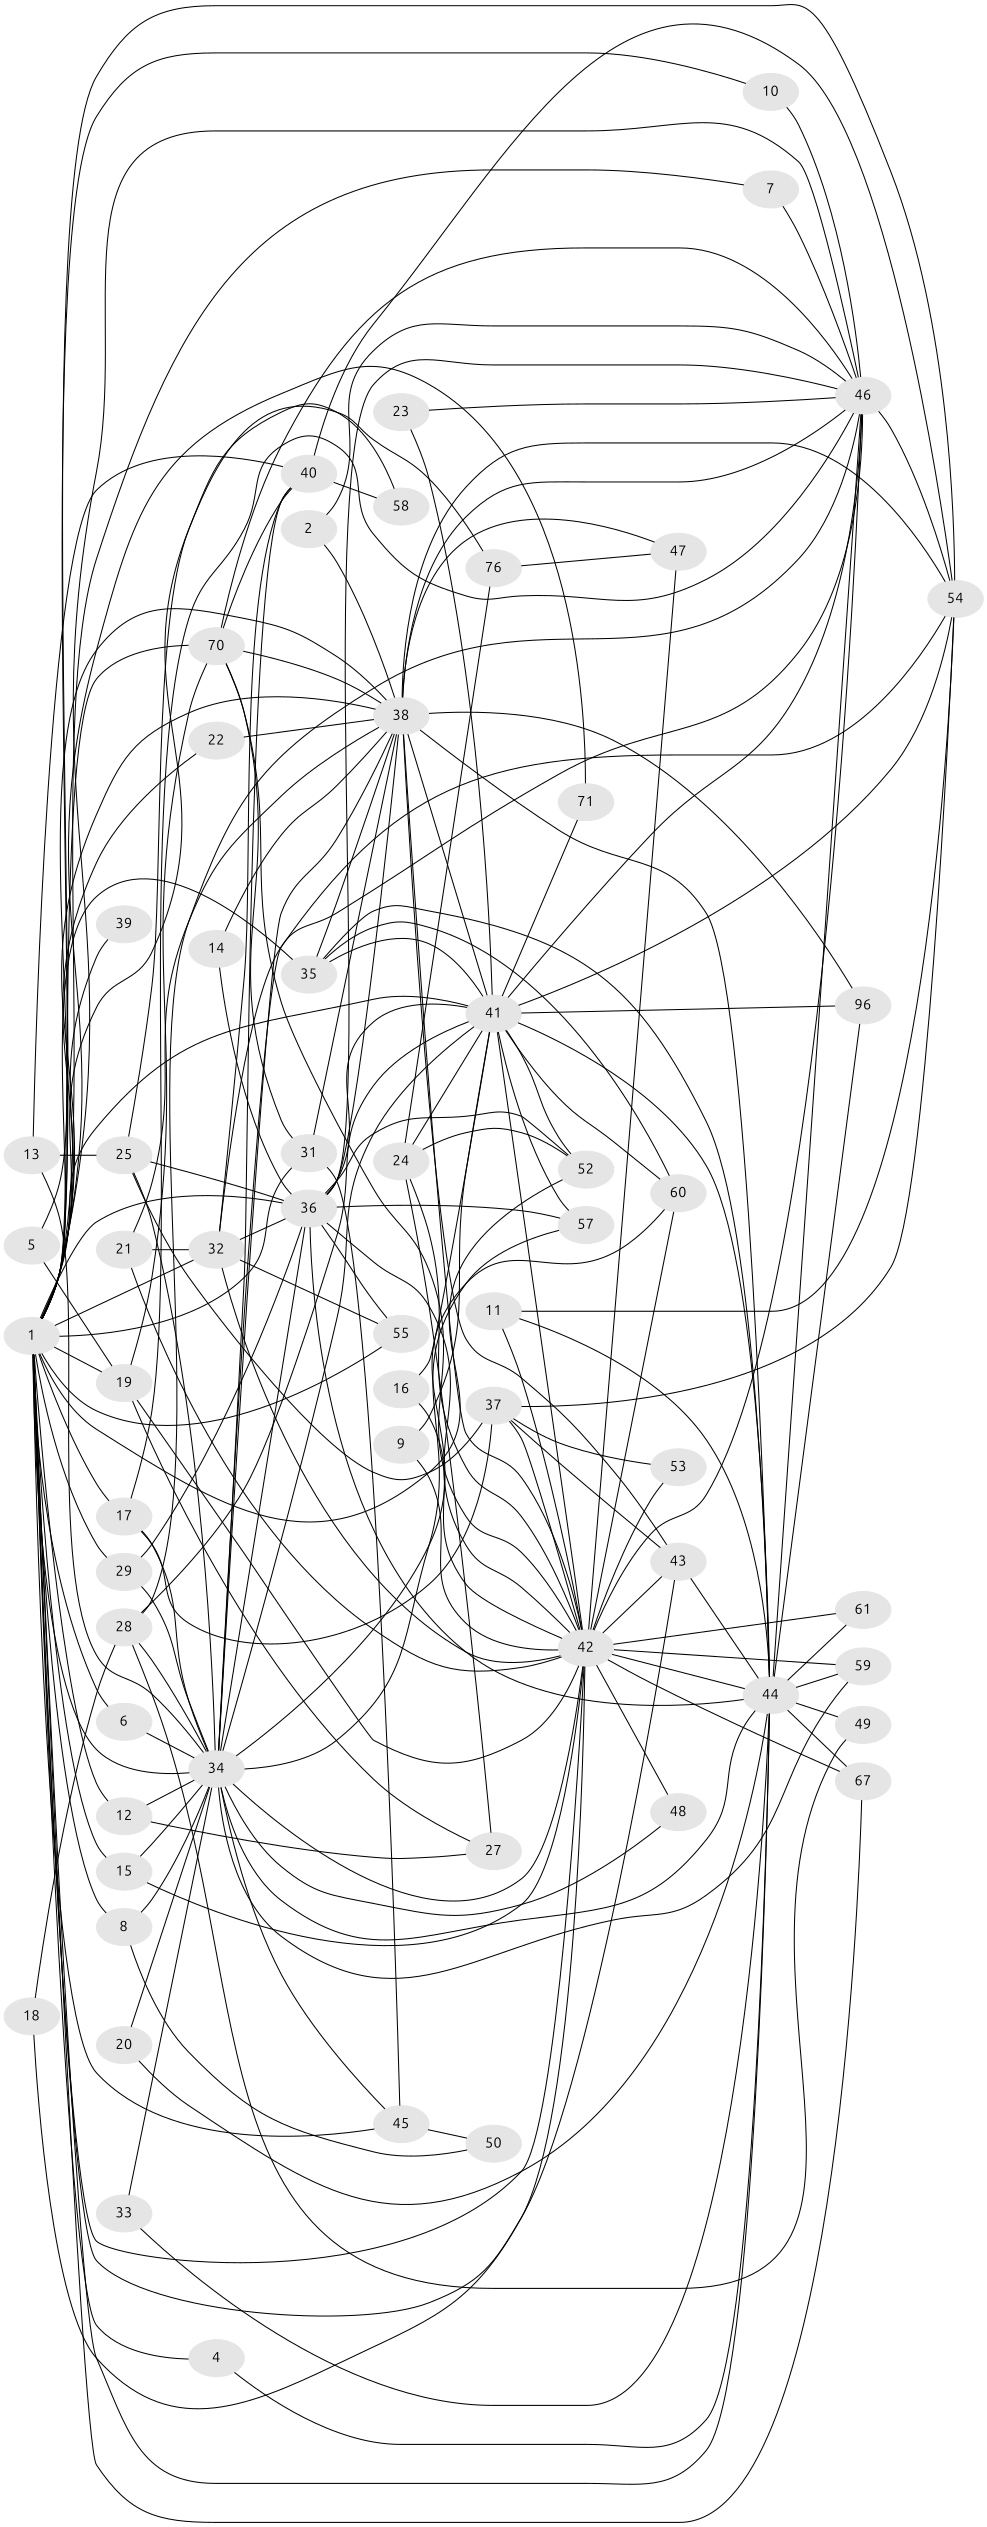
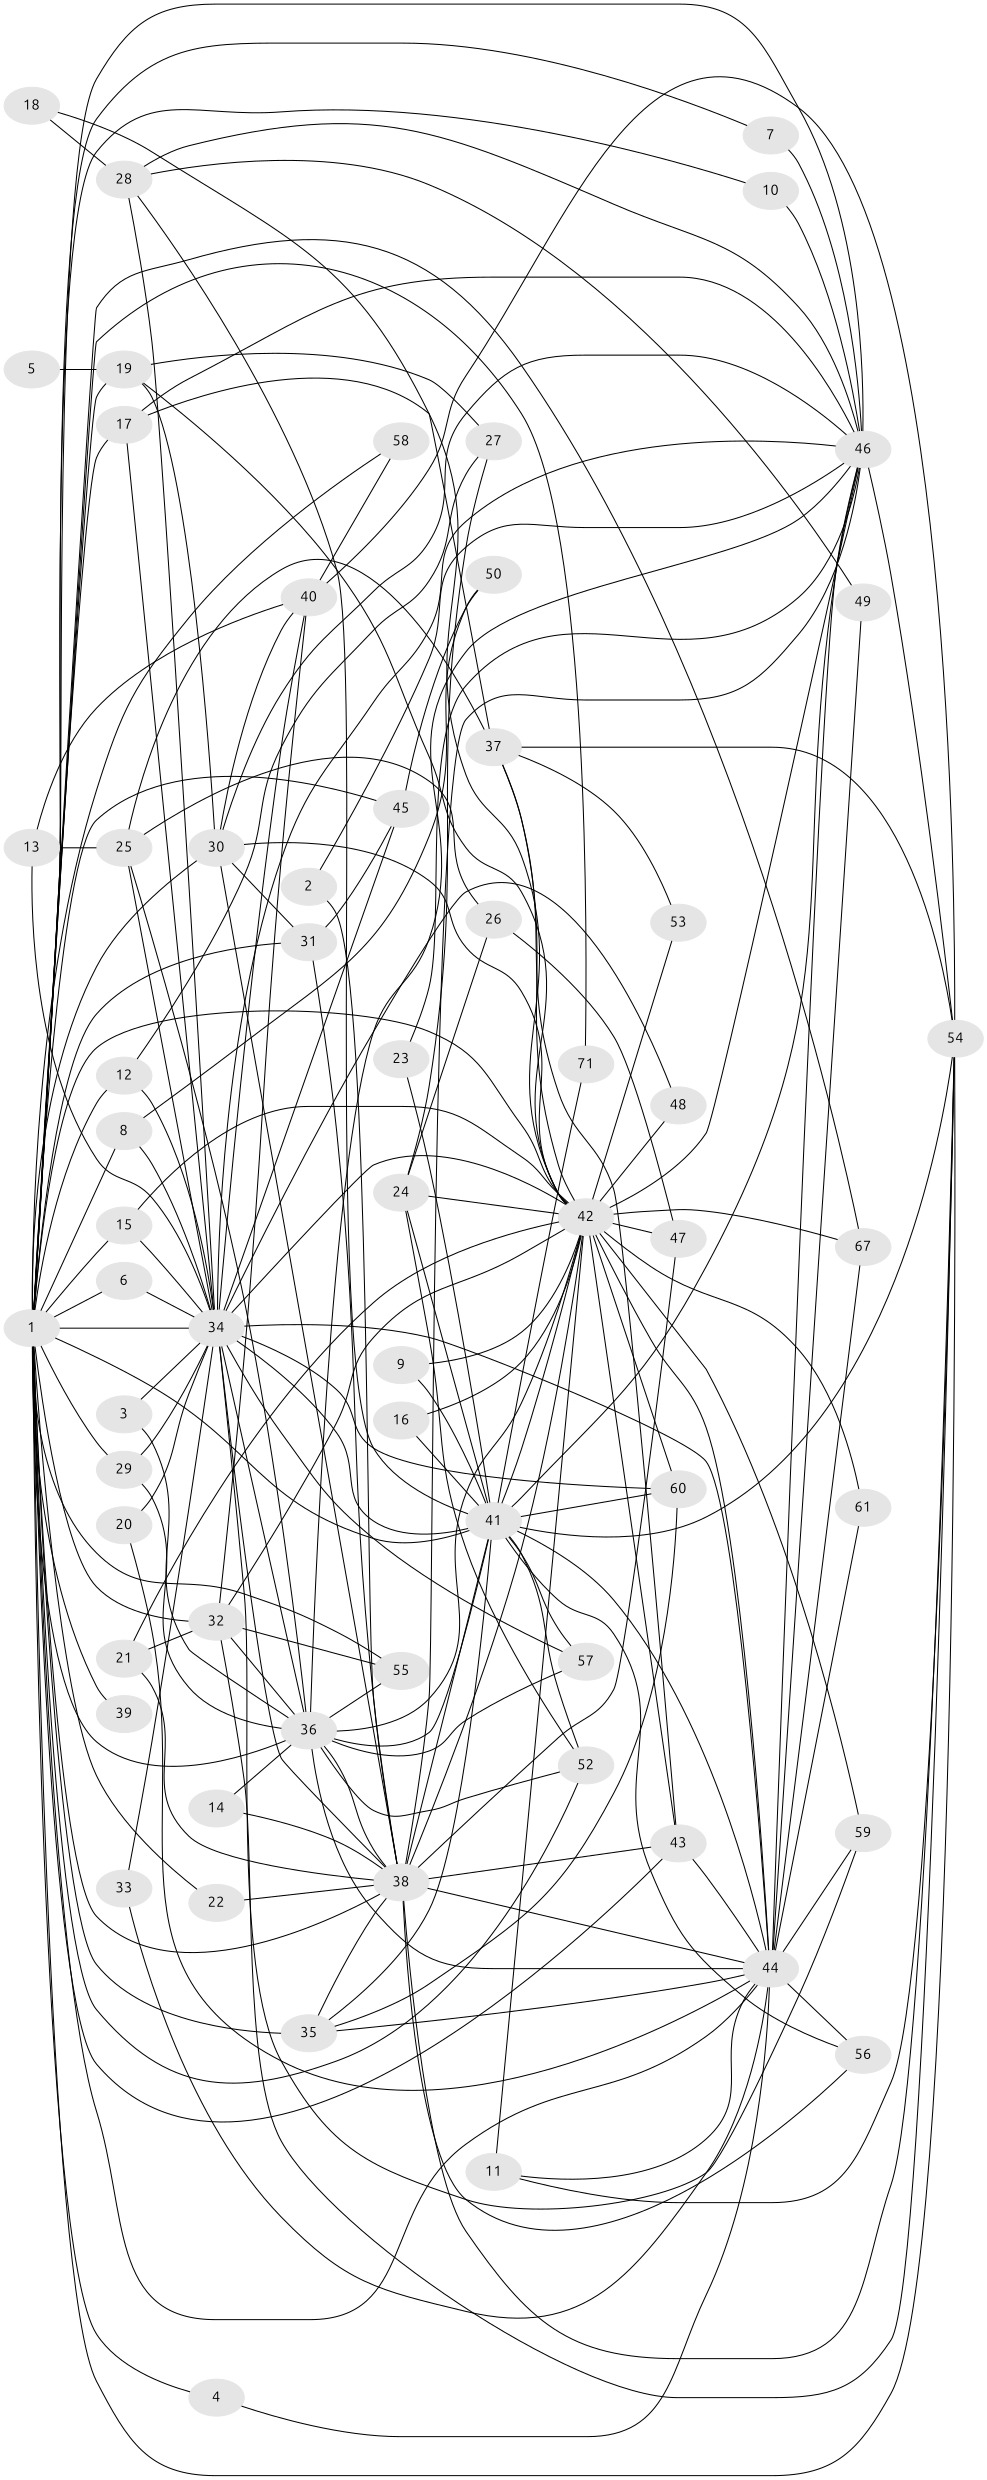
(494, 568) -> (494, 920)
(119, 628) -> none
(217, 646) -> (217, 848)
(863, 1005) -> (863, 2055)
none -> (124, 1414)
